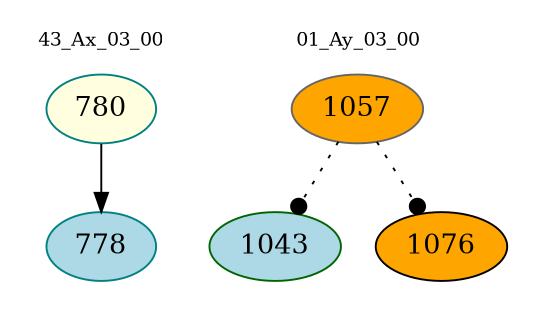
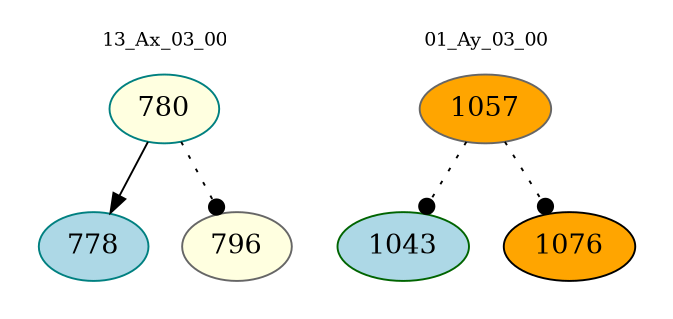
(101, 41) -> (165, 41)
none -> (237, 247)
